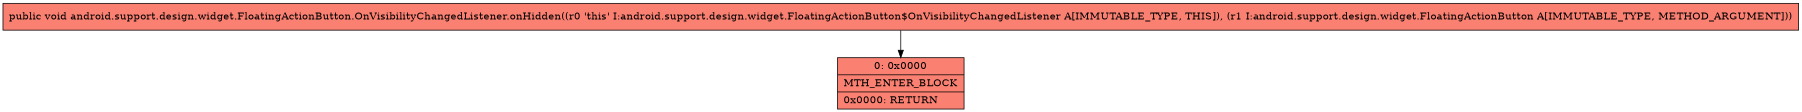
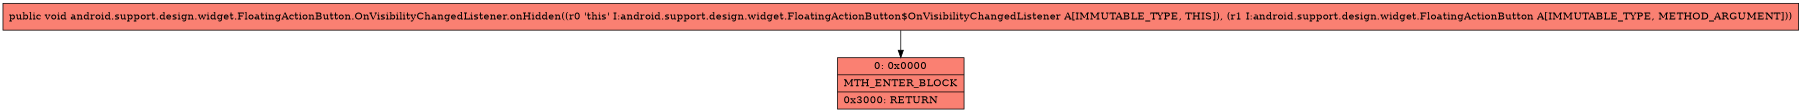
(896, 100) -> (896, 100)
